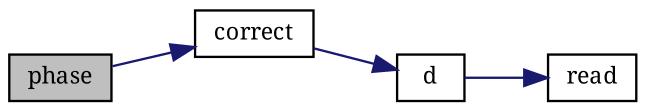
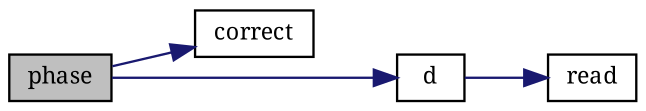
(344, 56) -> (243, 78)
